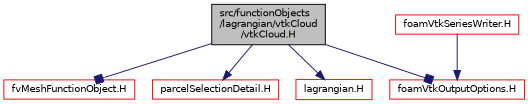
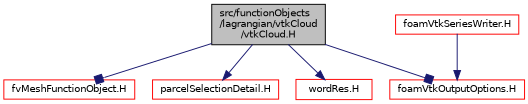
(334, 90) -> (334, 90)
